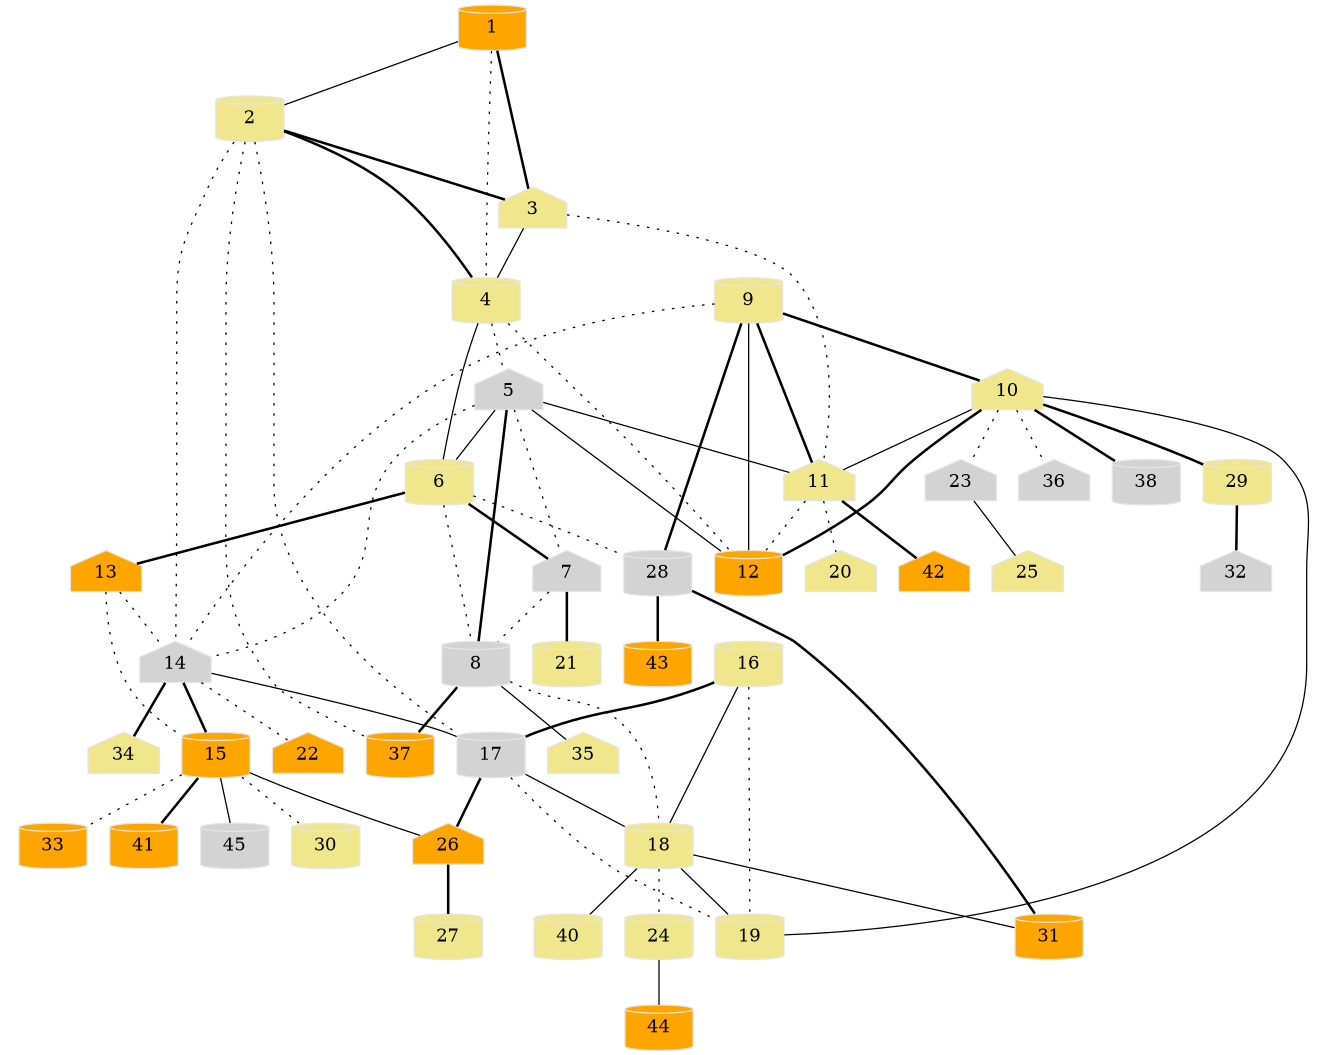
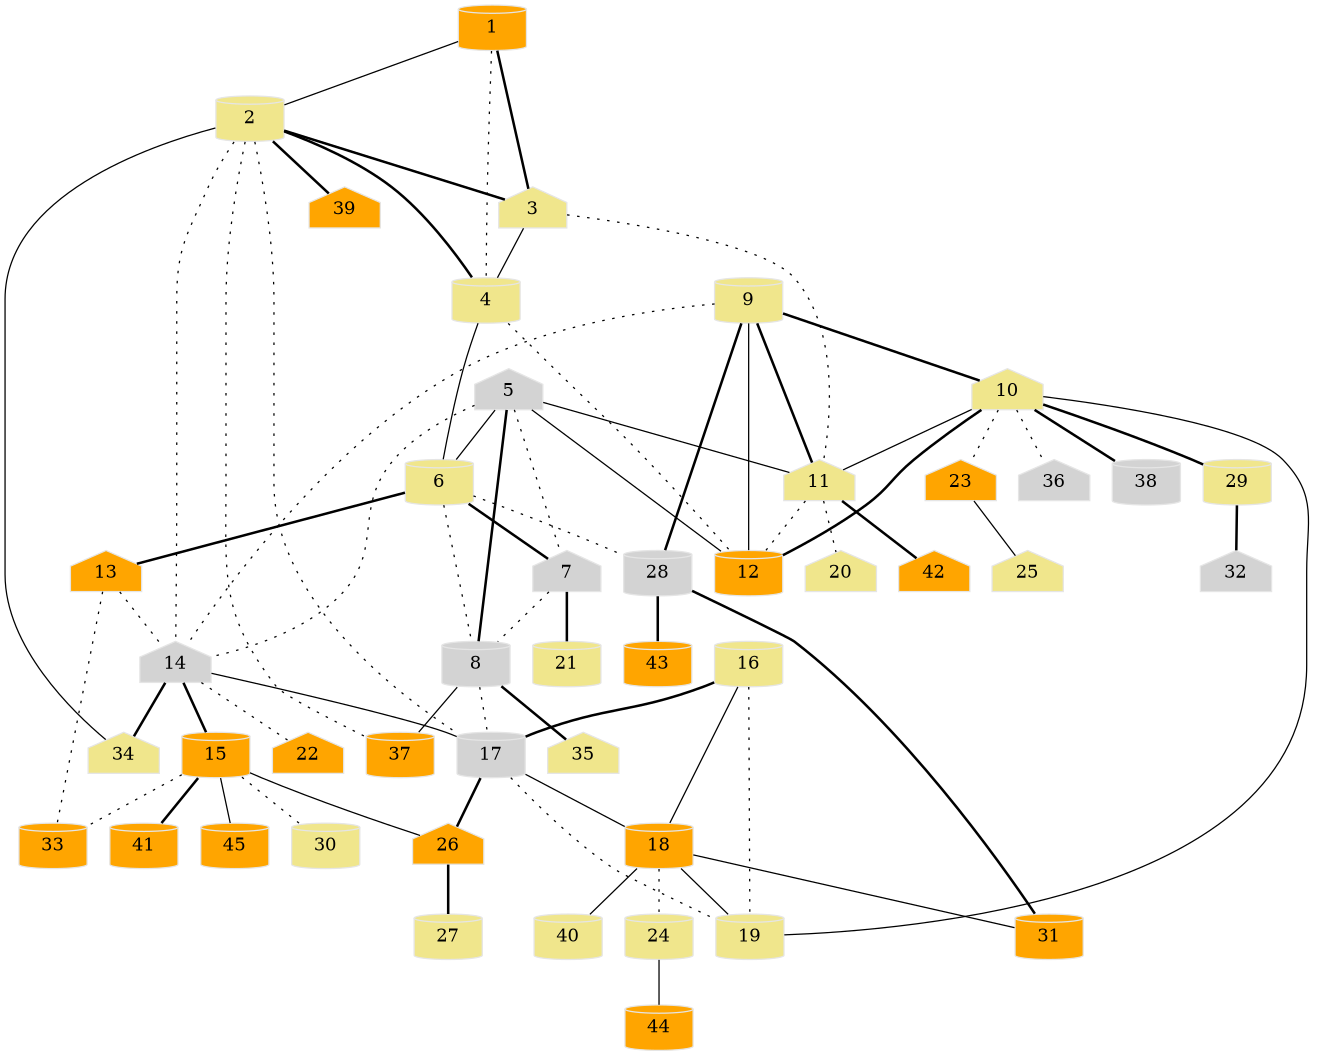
none -> (345, 210)
(497, 344) -> none
none -> (5, 391)
(961, 482) -> (961, 482)
(123, 675) -> (81, 702)
(438, 710) -> (438, 710)
(534, 713) -> (534, 713)
(617, 720) -> (484, 710)
(235, 846) -> (235, 846)
(659, 846) -> (659, 846)
